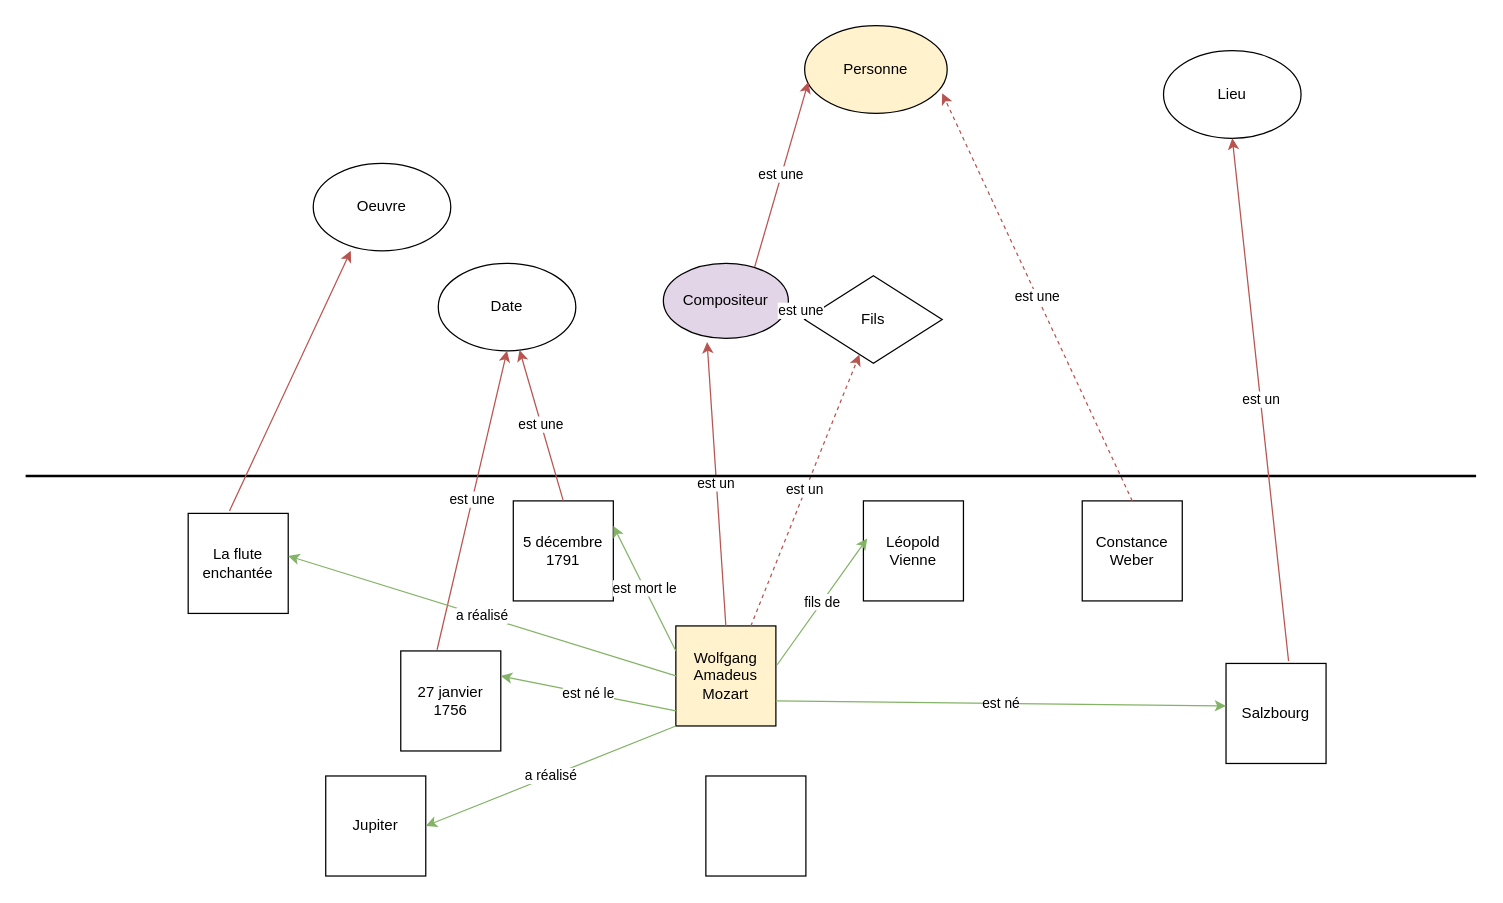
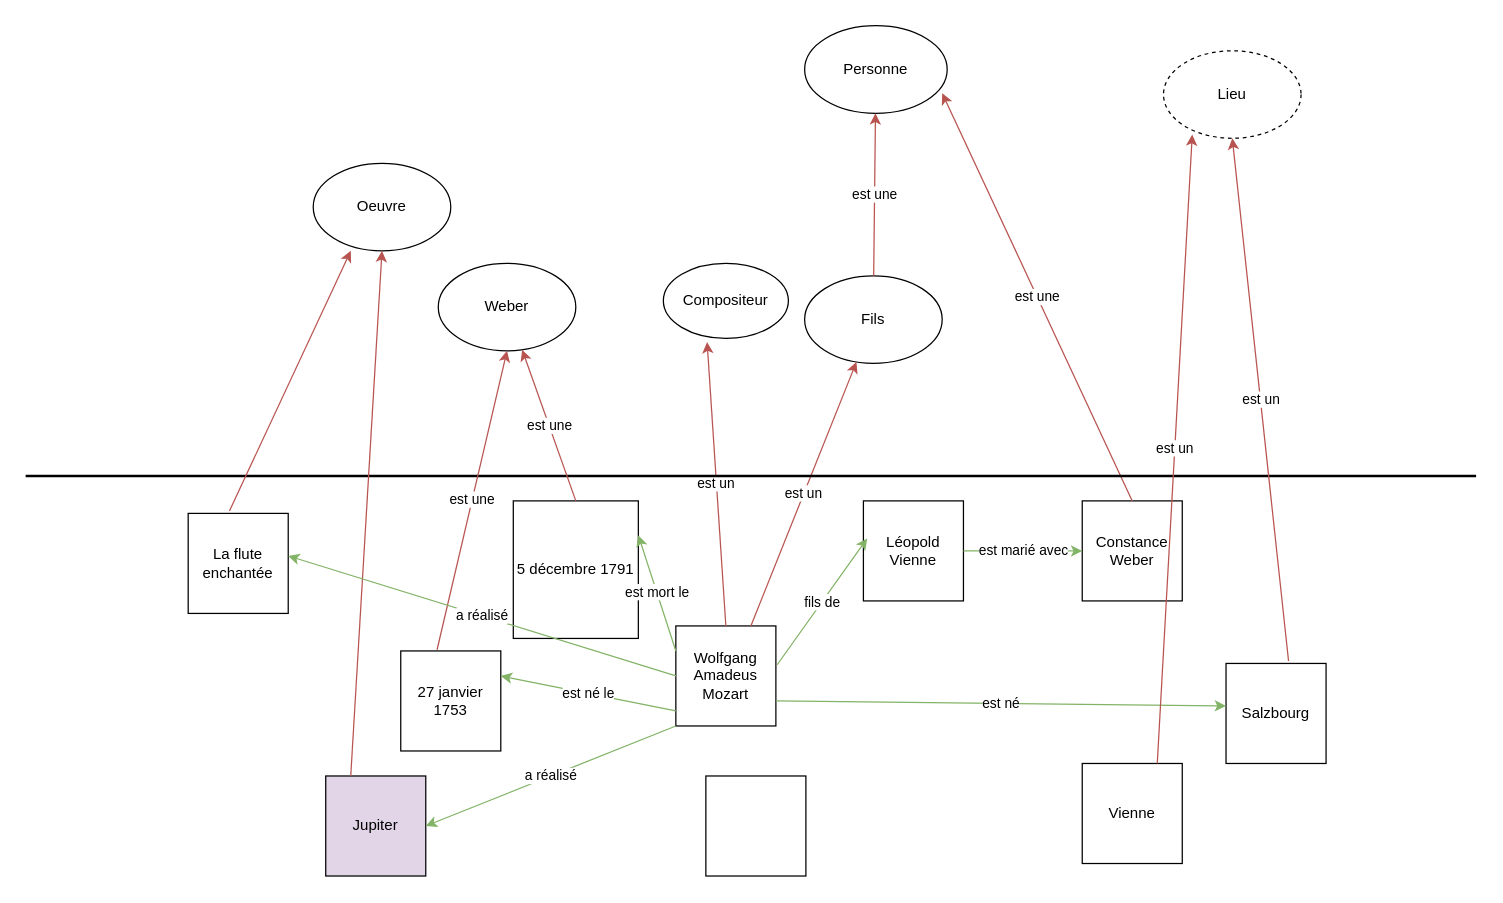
(876, 69) -> (876, 69)
(1232, 94) -> (1232, 94)
(780, 178) -> none
(726, 301) -> (726, 301)
(507, 307) -> (507, 307)
(806, 311) -> (874, 198)
(873, 319) -> (873, 319)
(1085, 401) -> (1085, 401)
none -> (1174, 453)
(804, 493) -> (802, 496)
none -> (366, 518)
(563, 551) -> (576, 569)
none -> (1026, 551)
(726, 676) -> (726, 676)
(451, 701) -> (451, 701)
none -> (1132, 813)
(376, 826) -> (376, 826)
